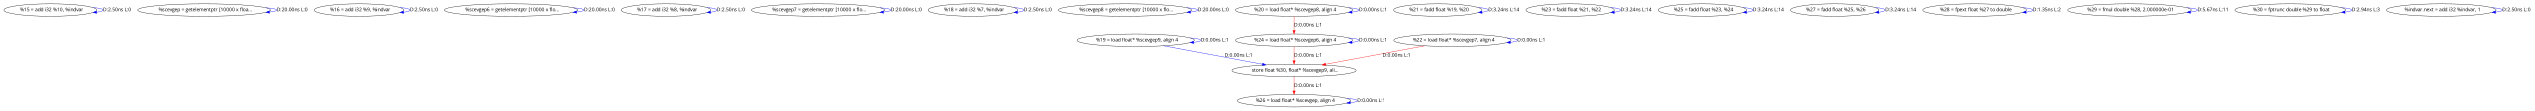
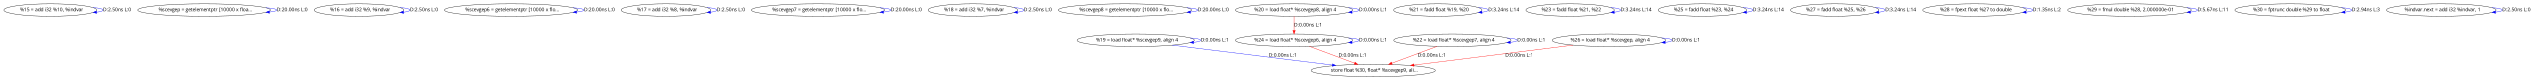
(1294, 84) -> (1494, 55)
